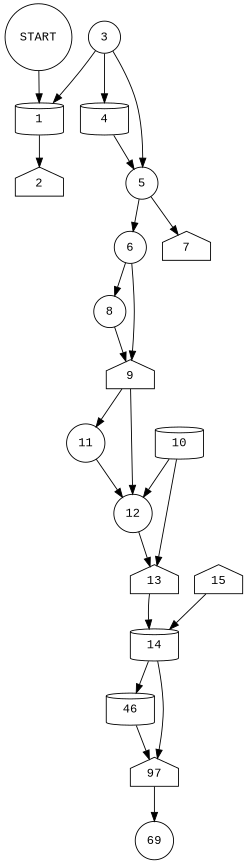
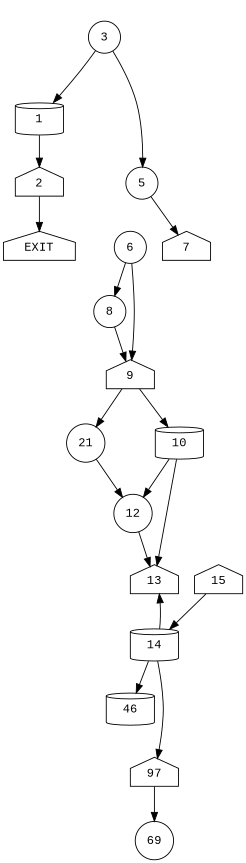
(38, 37) -> none
(104, 119) -> none
(137, 211) -> none
none -> (39, 247)
(132, 437) -> (151, 404)
(86, 443) -> (86, 443)
(148, 607) -> (160, 616)
(141, 738) -> none
